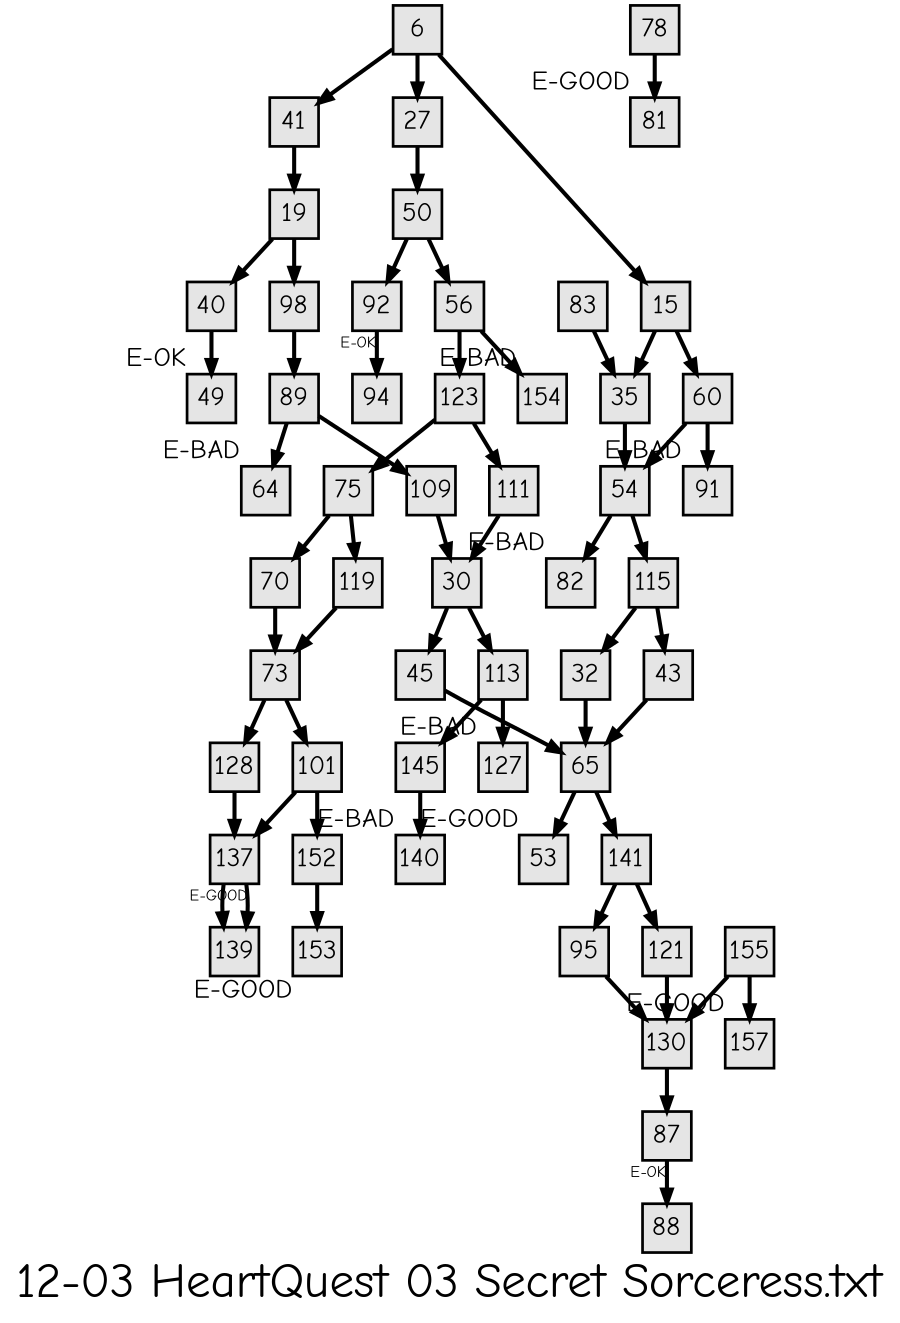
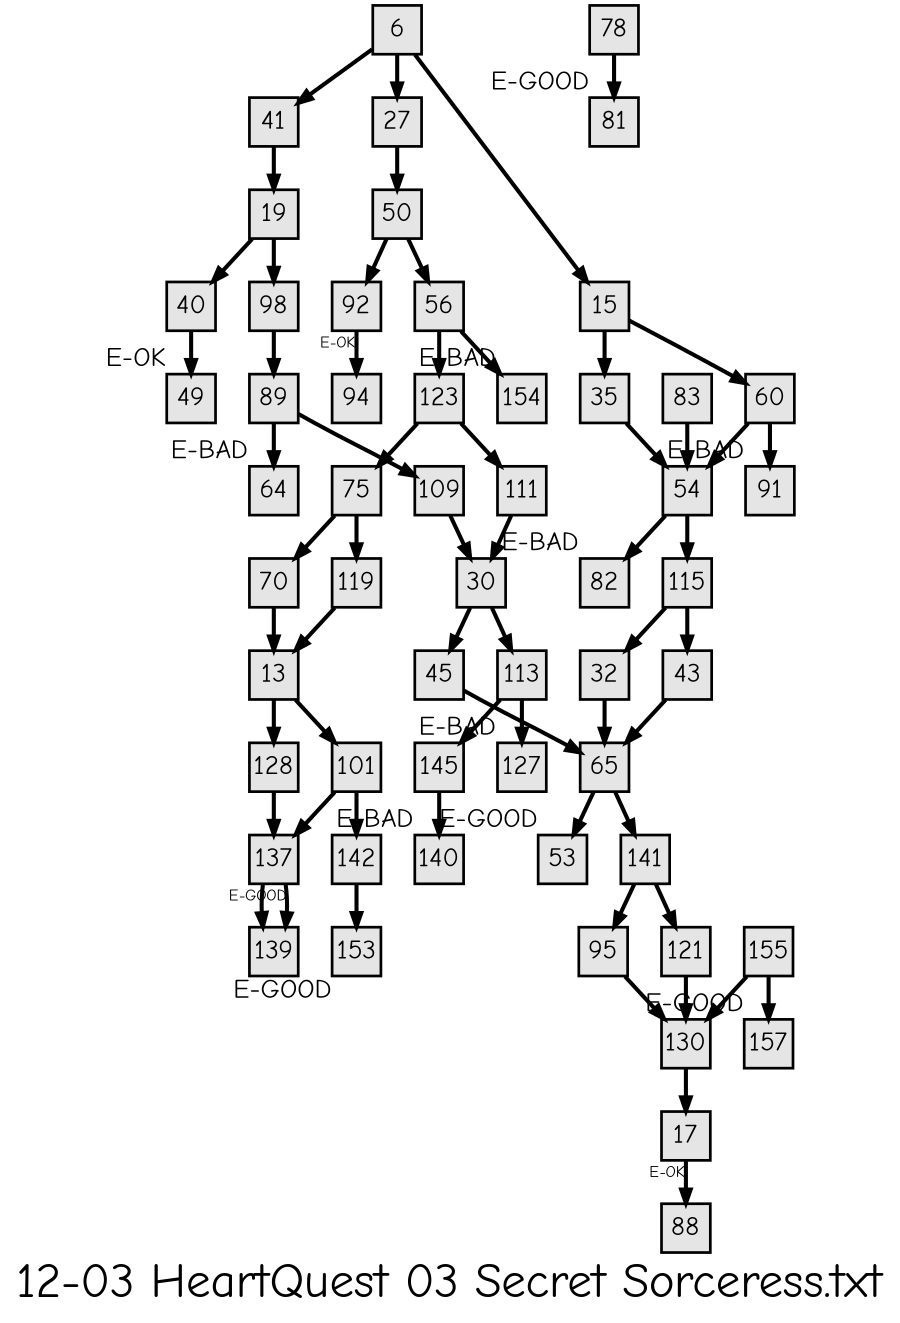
(601, 346) -> (687, 438)
(275, 675) -> (274, 675)
(317, 859) -> (357, 859)
(667, 1136) -> (686, 1136)
